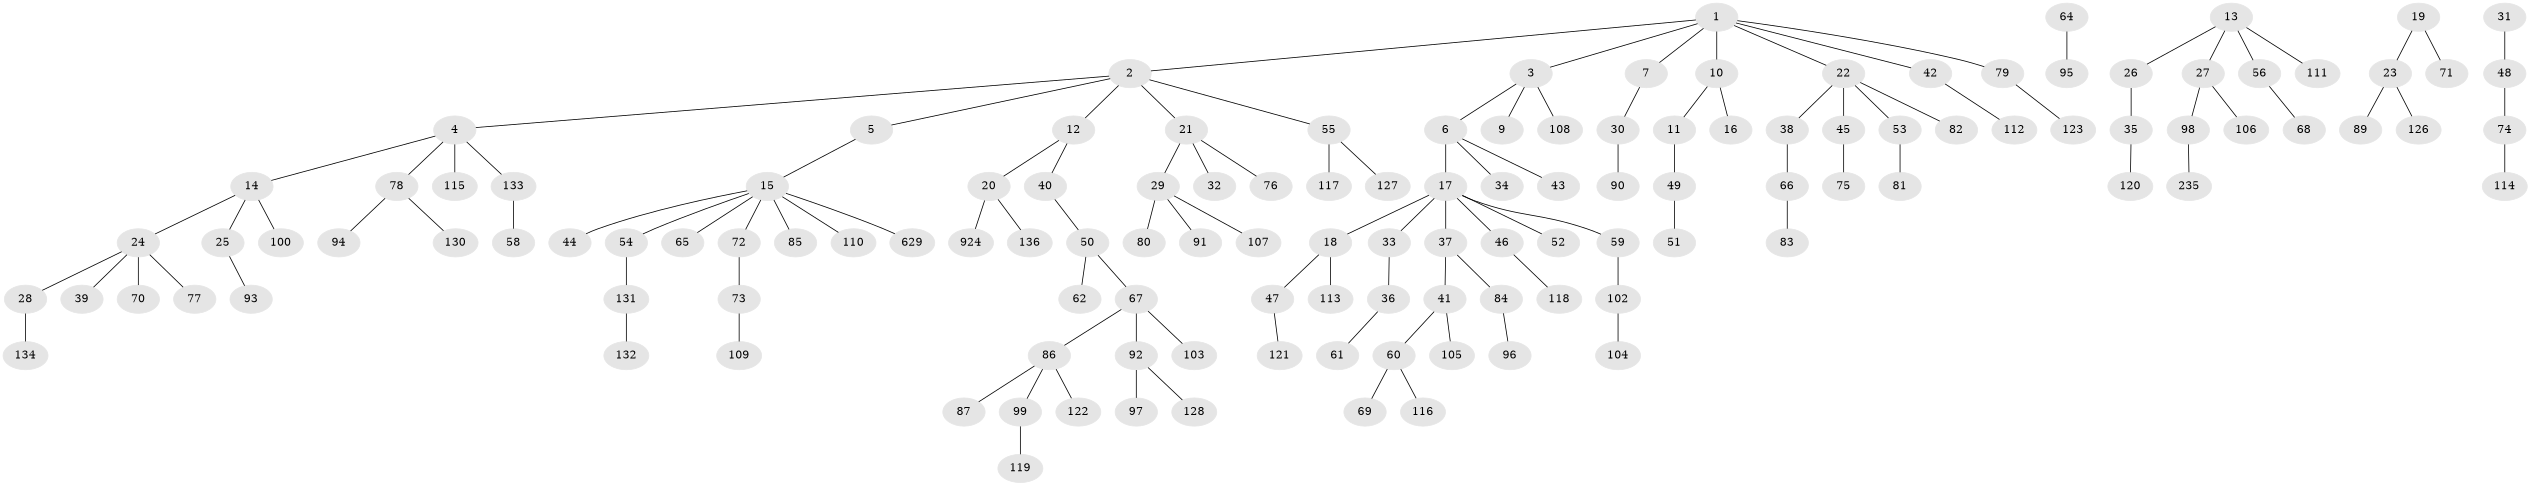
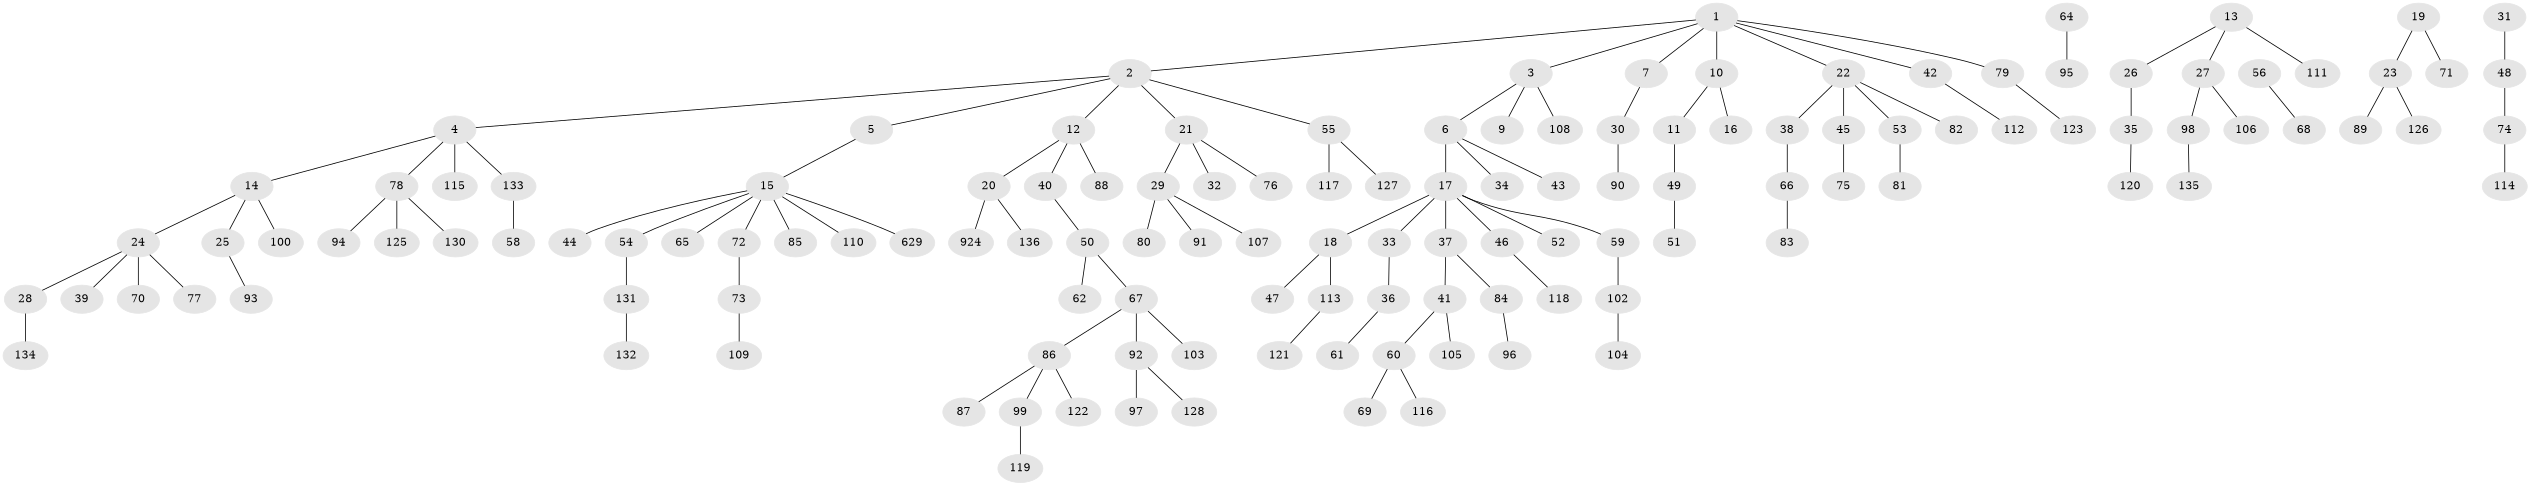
(2246, 45) -> none
none -> (1102, 186)
(2189, 186) -> (2189, 186)
none -> (397, 243)
(1276, 327) -> (1305, 327)
